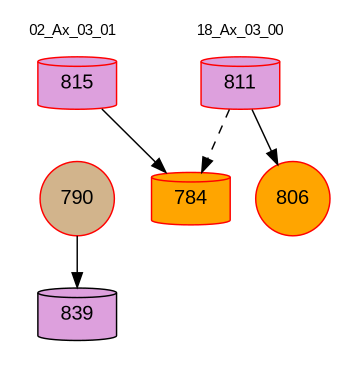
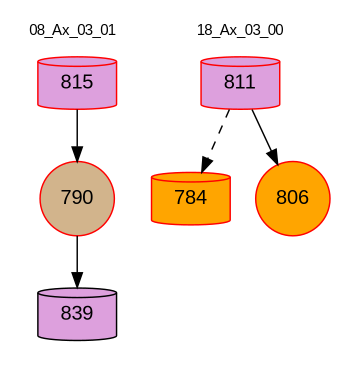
(73, 31) -> (73, 31)
(119, 126) -> (77, 128)
